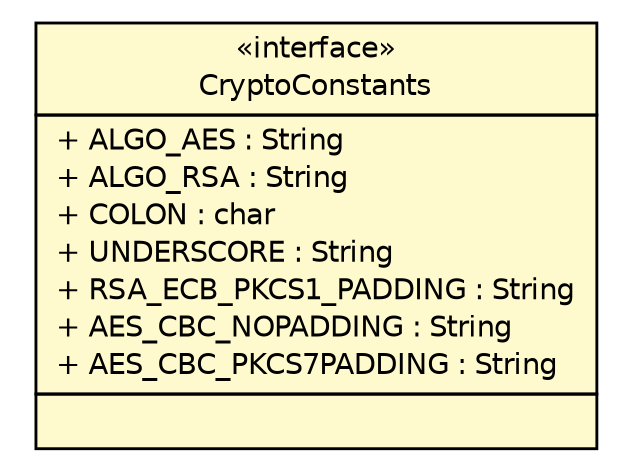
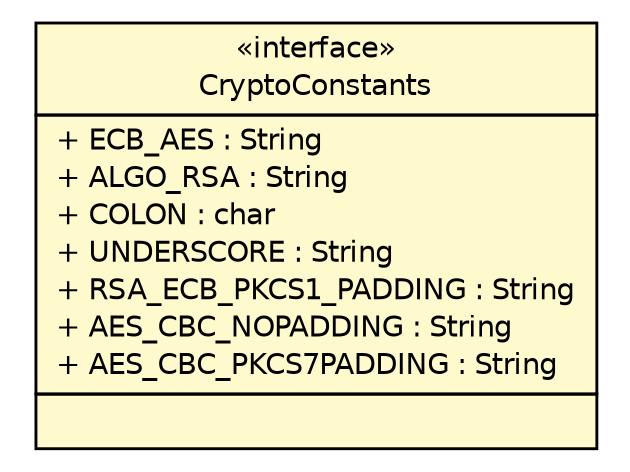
(200, 141) -> (190, 141)
